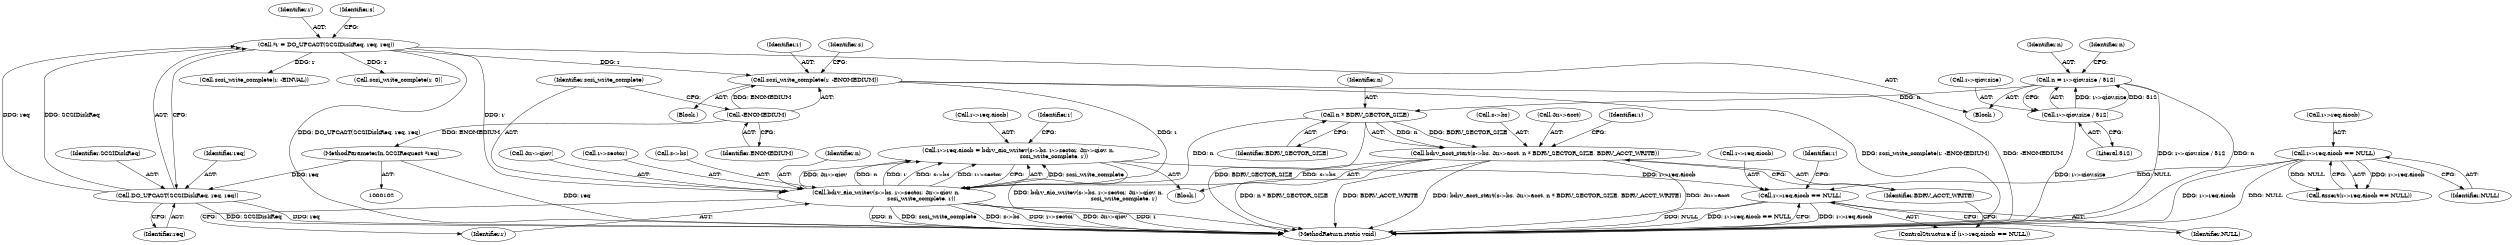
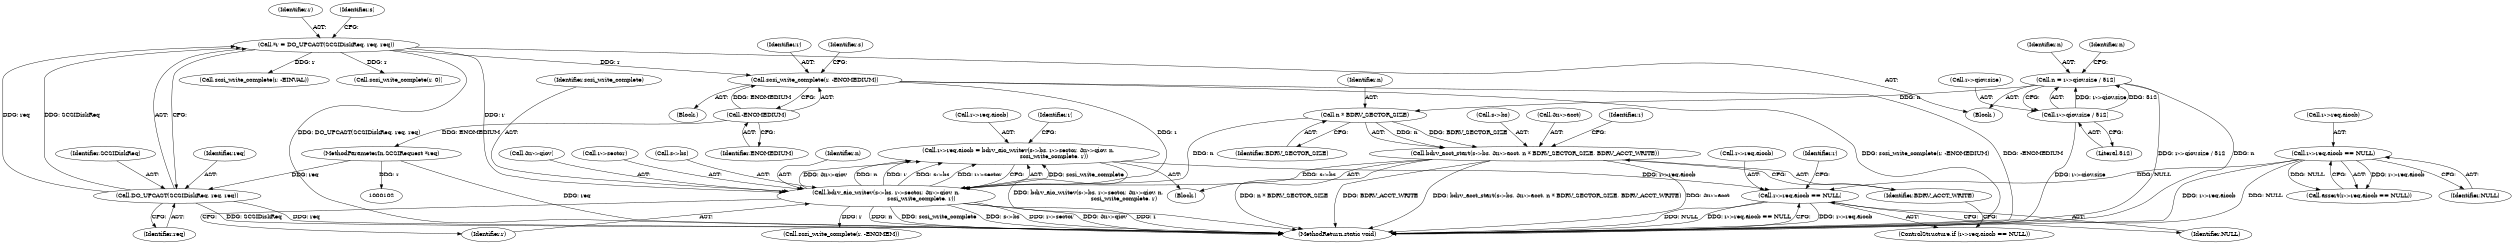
(675, 98) -> (796, 99)
(1216, 171) -> none
(389, 175) -> (389, 175)
none -> (841, 235)
